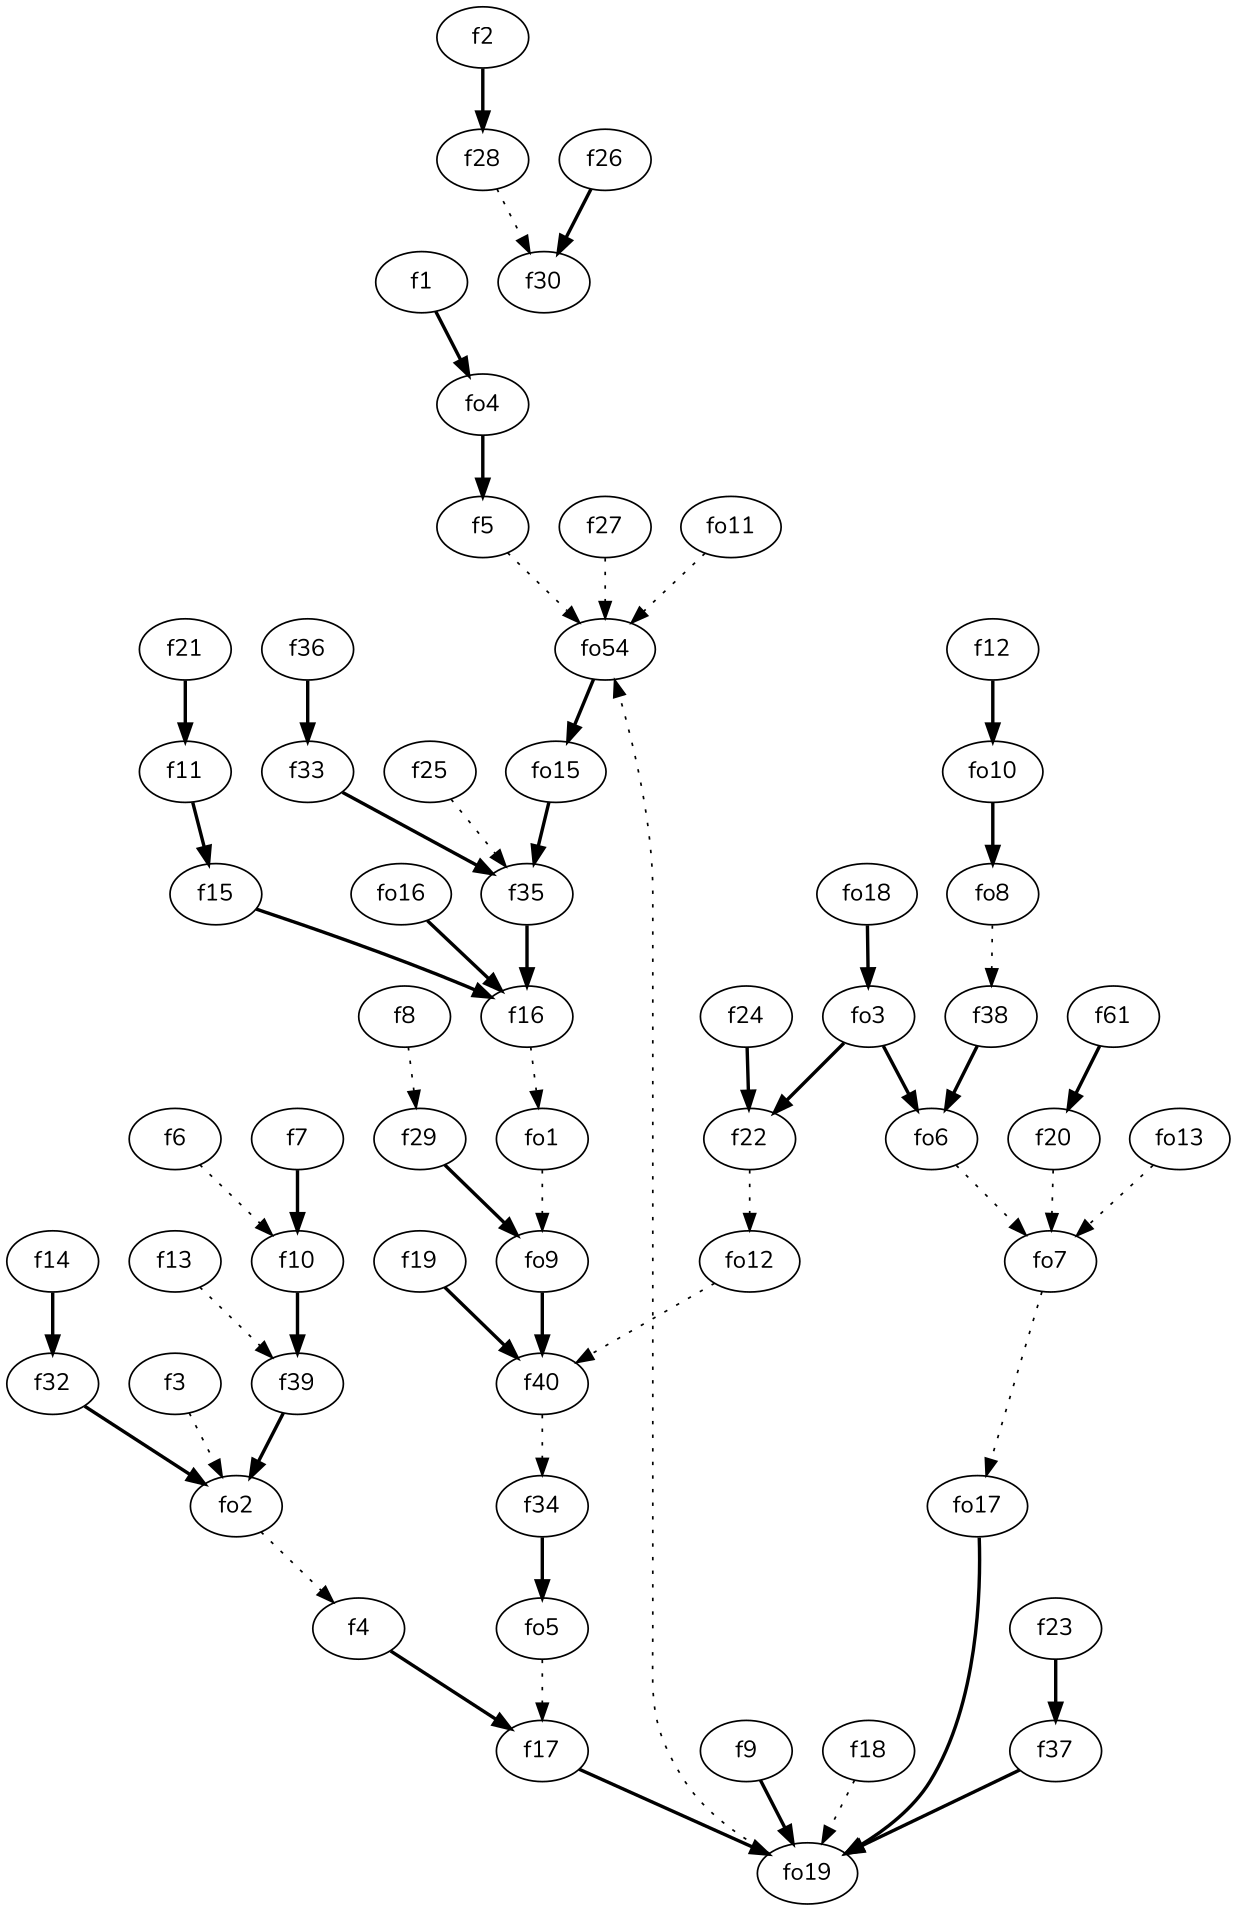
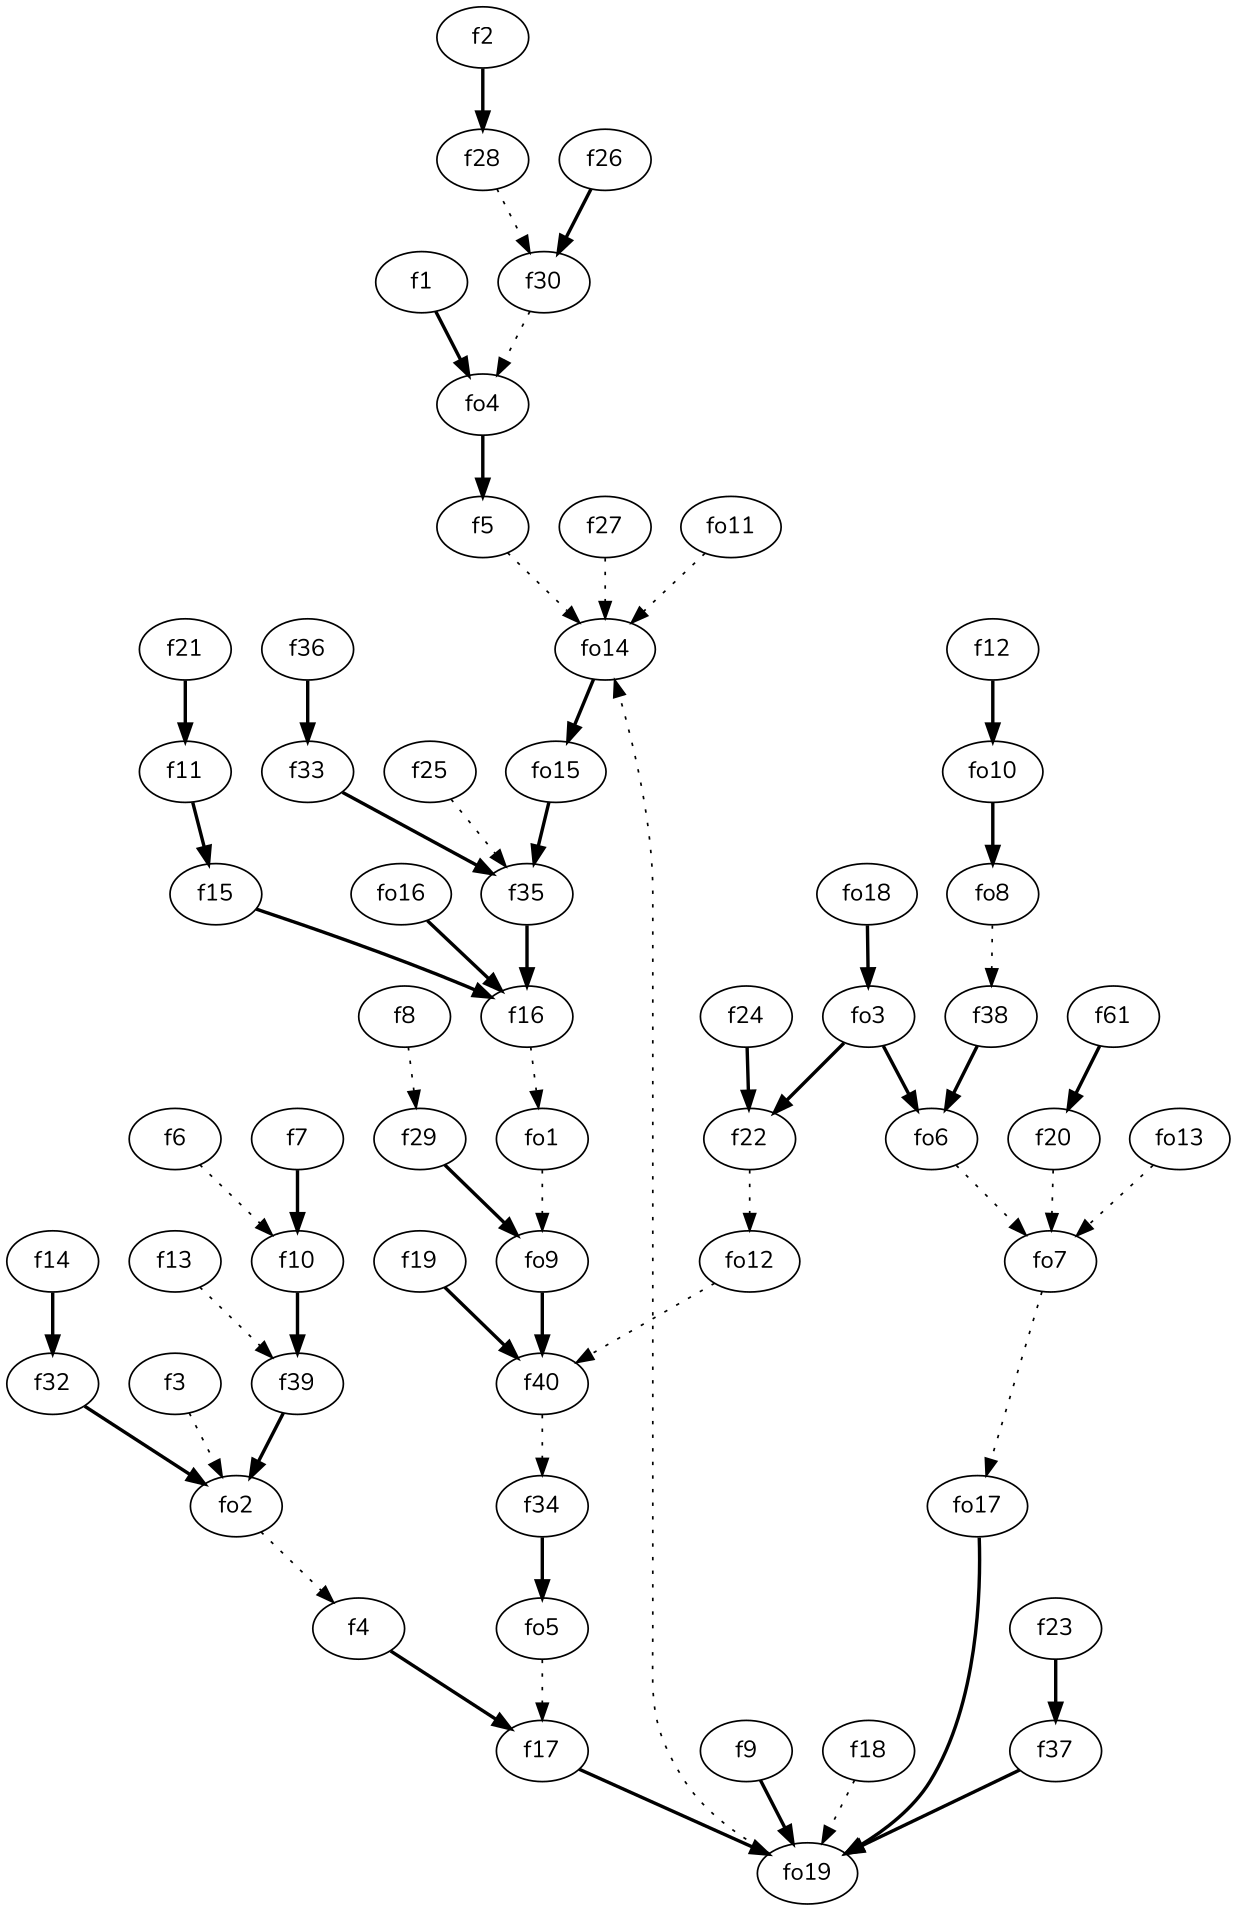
none -> (517, 336)
(605, 649) -> (605, 649)
